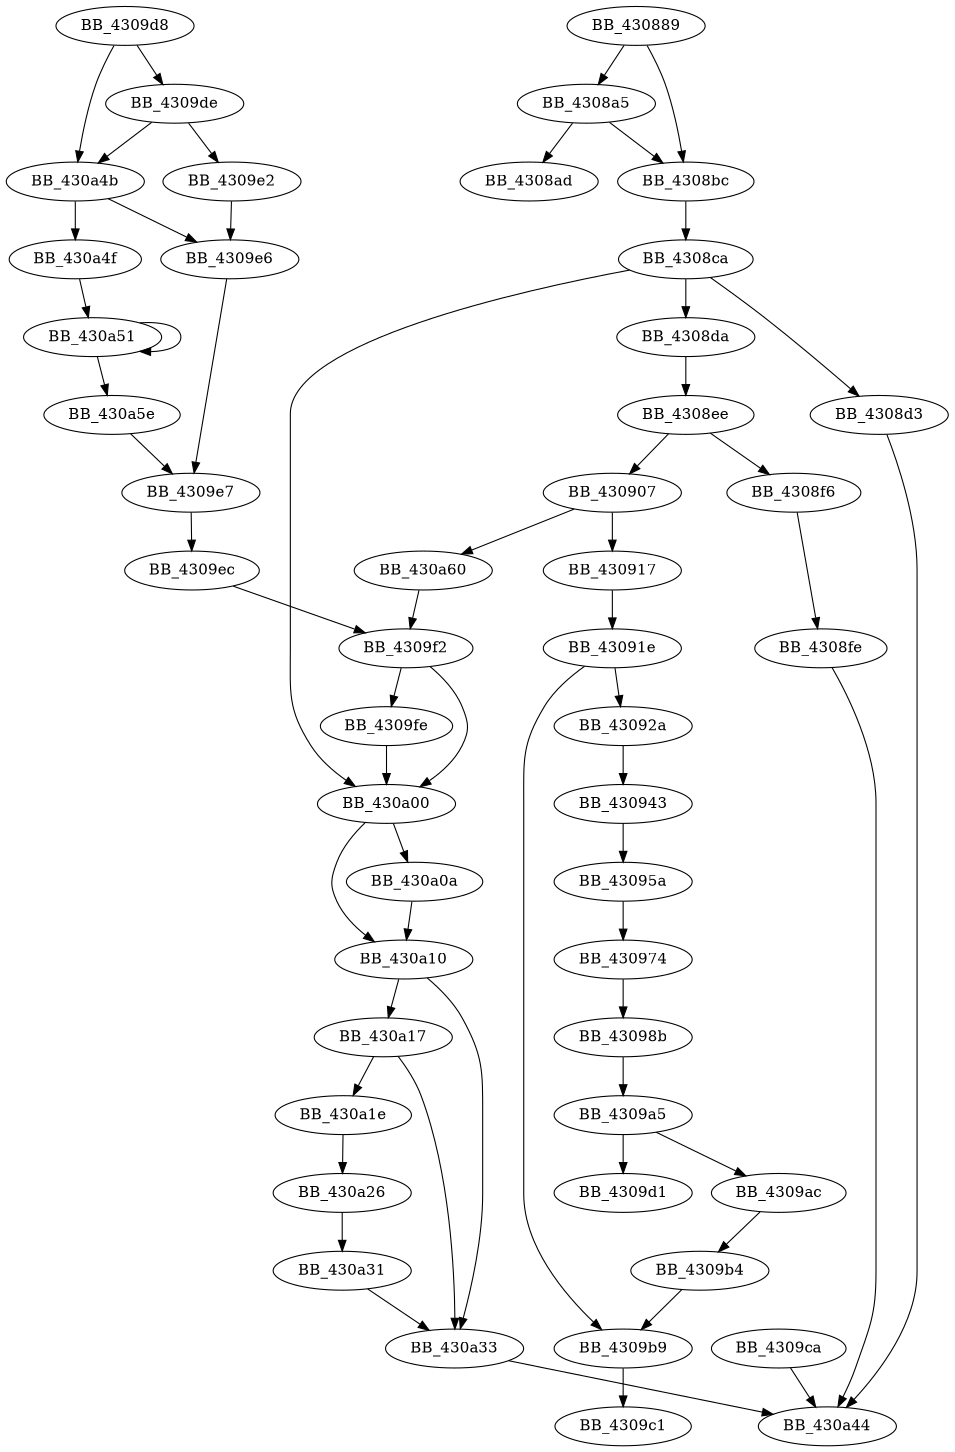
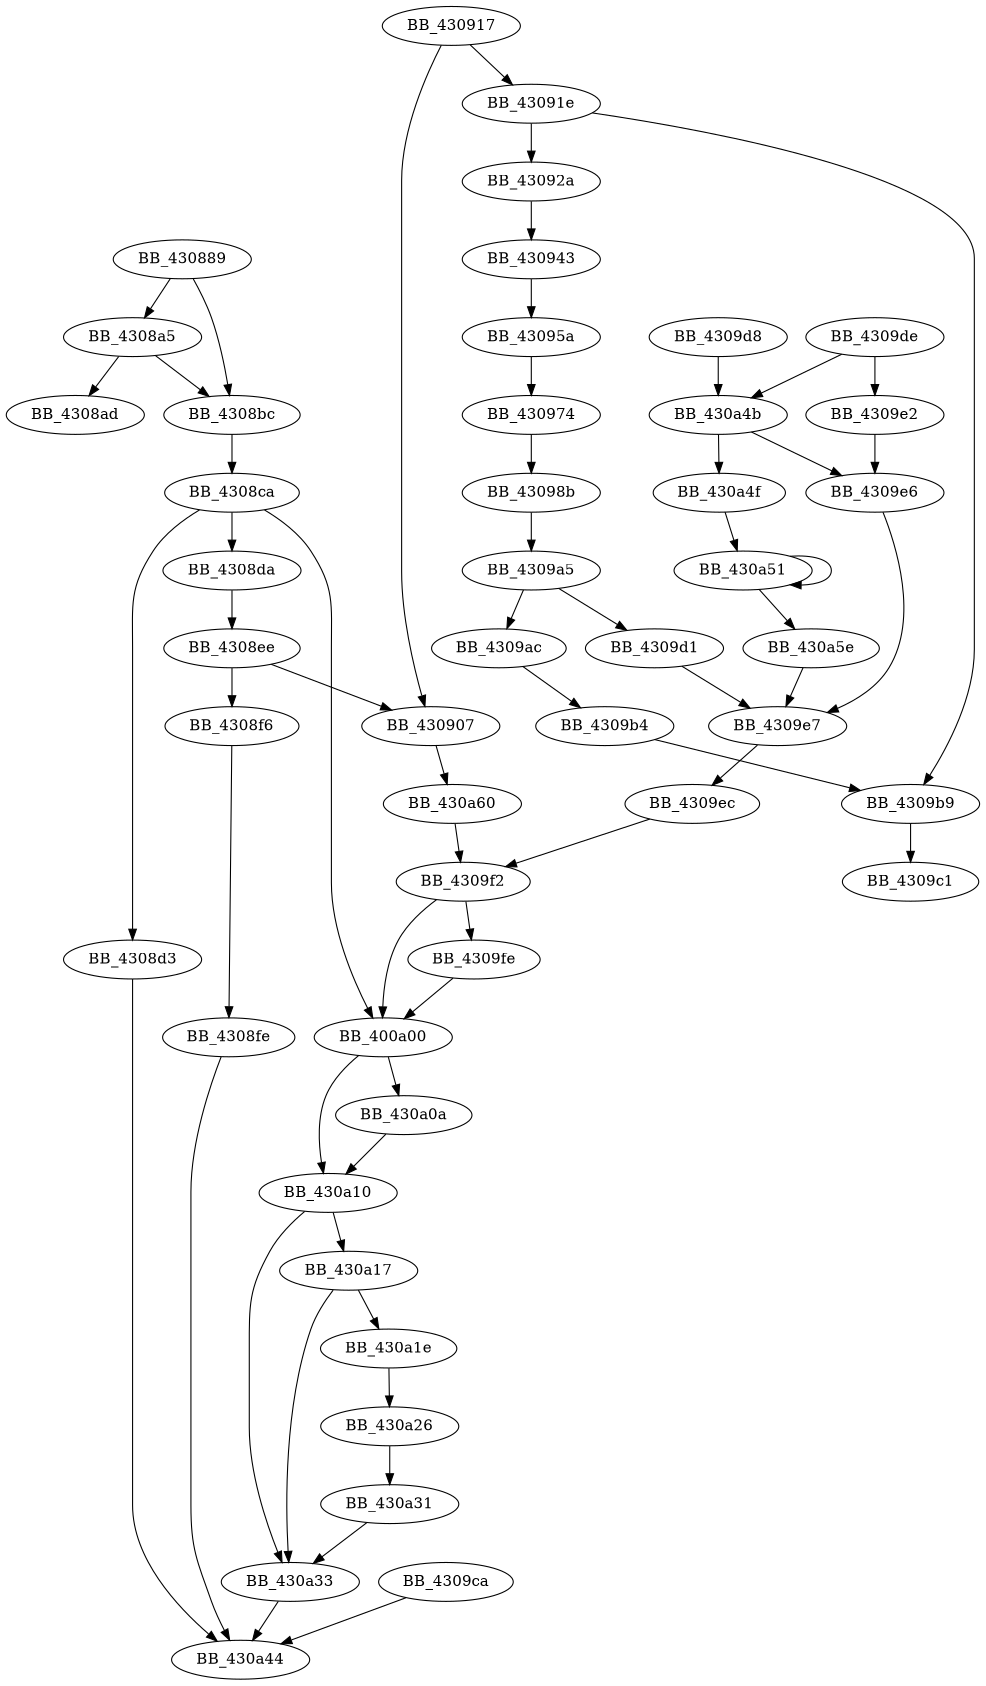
(147, 60) -> none
(612, 526) -> (402, 368)
none -> (711, 684)
(387, 804) -> (383, 1037)
